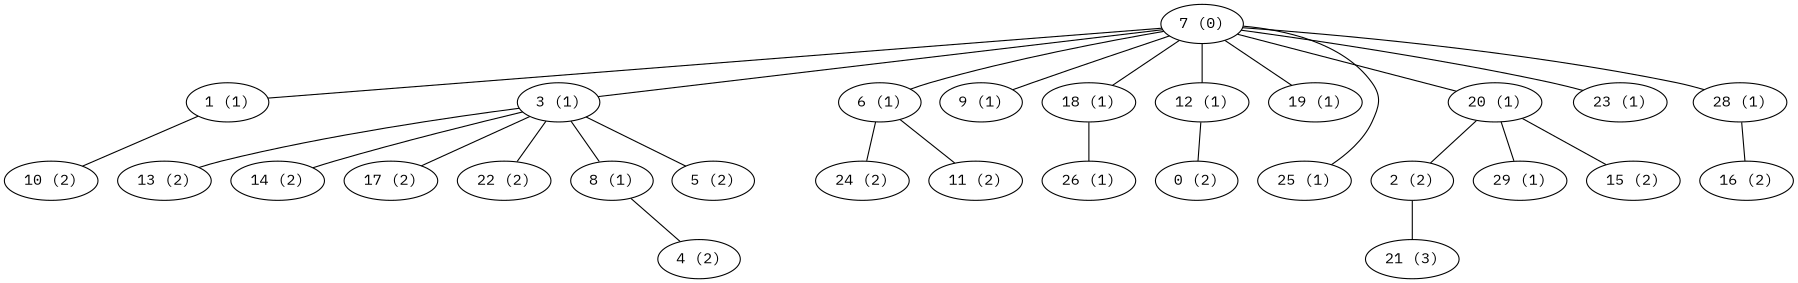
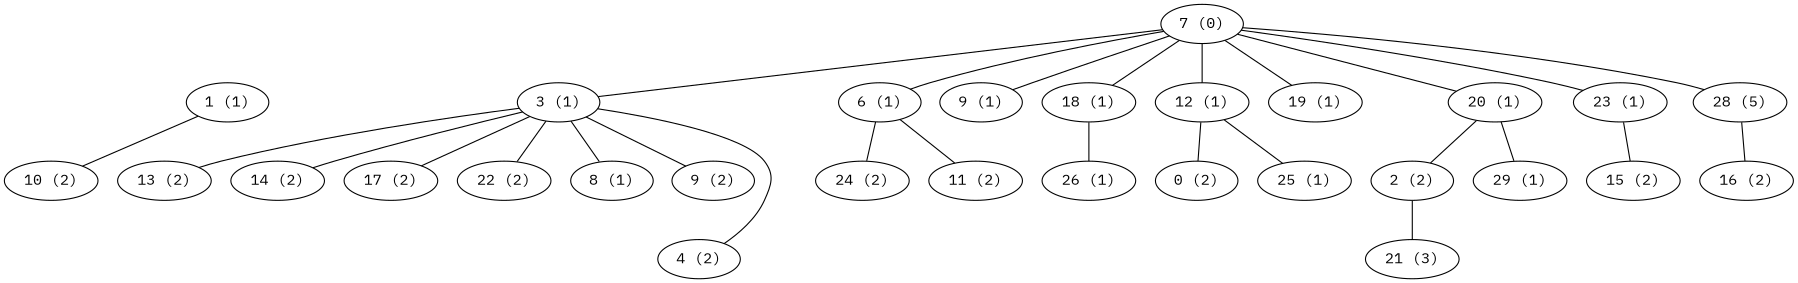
(715, 63) -> none
(1366, 76) -> (1254, 142)
(1740, 102) -> (1740, 102)
(1564, 142) -> (1627, 142)
(713, 181) -> (713, 181)
(656, 220) -> (733, 141)
